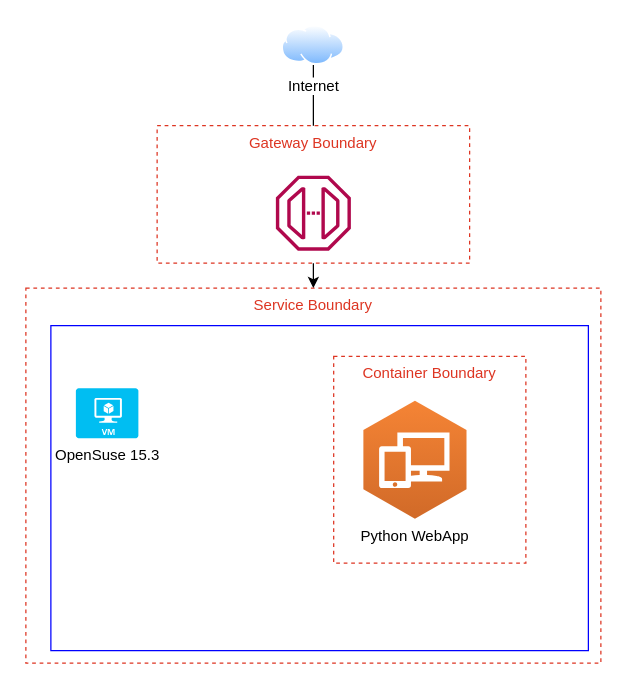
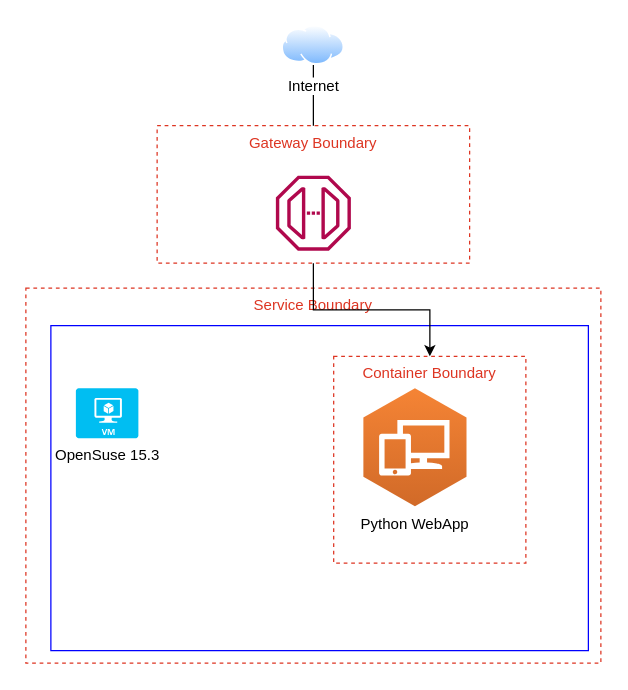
(313, 278) -> (373, 310)
(415, 460) -> (415, 447)
